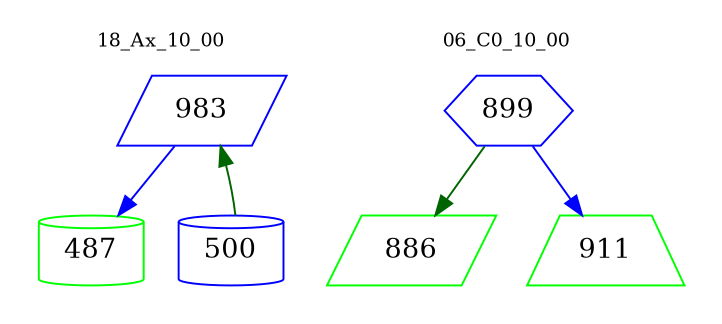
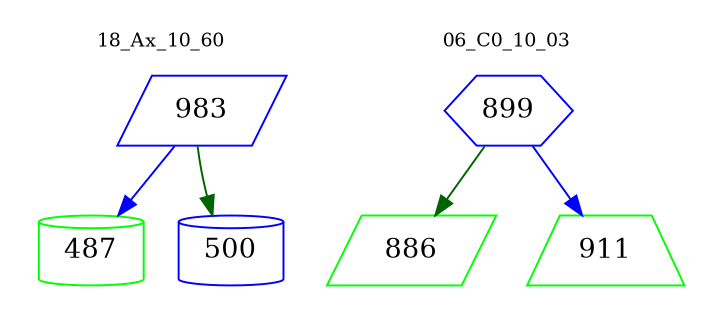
(161, 42) -> (161, 42)
(507, 42) -> (507, 42)
(232, 190) -> (202, 171)
